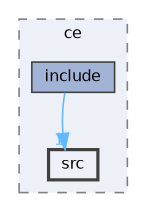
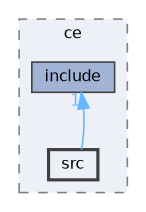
(63, 113) -> (84, 129)
